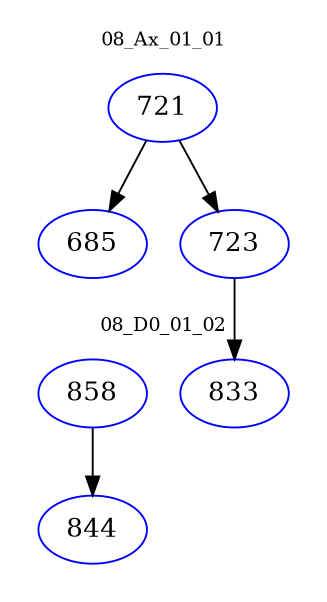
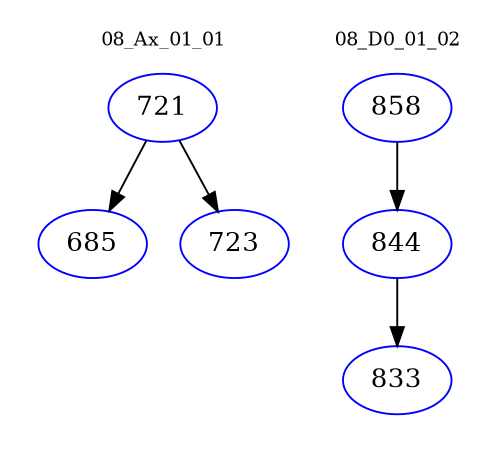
(235, 320) -> (397, 303)
